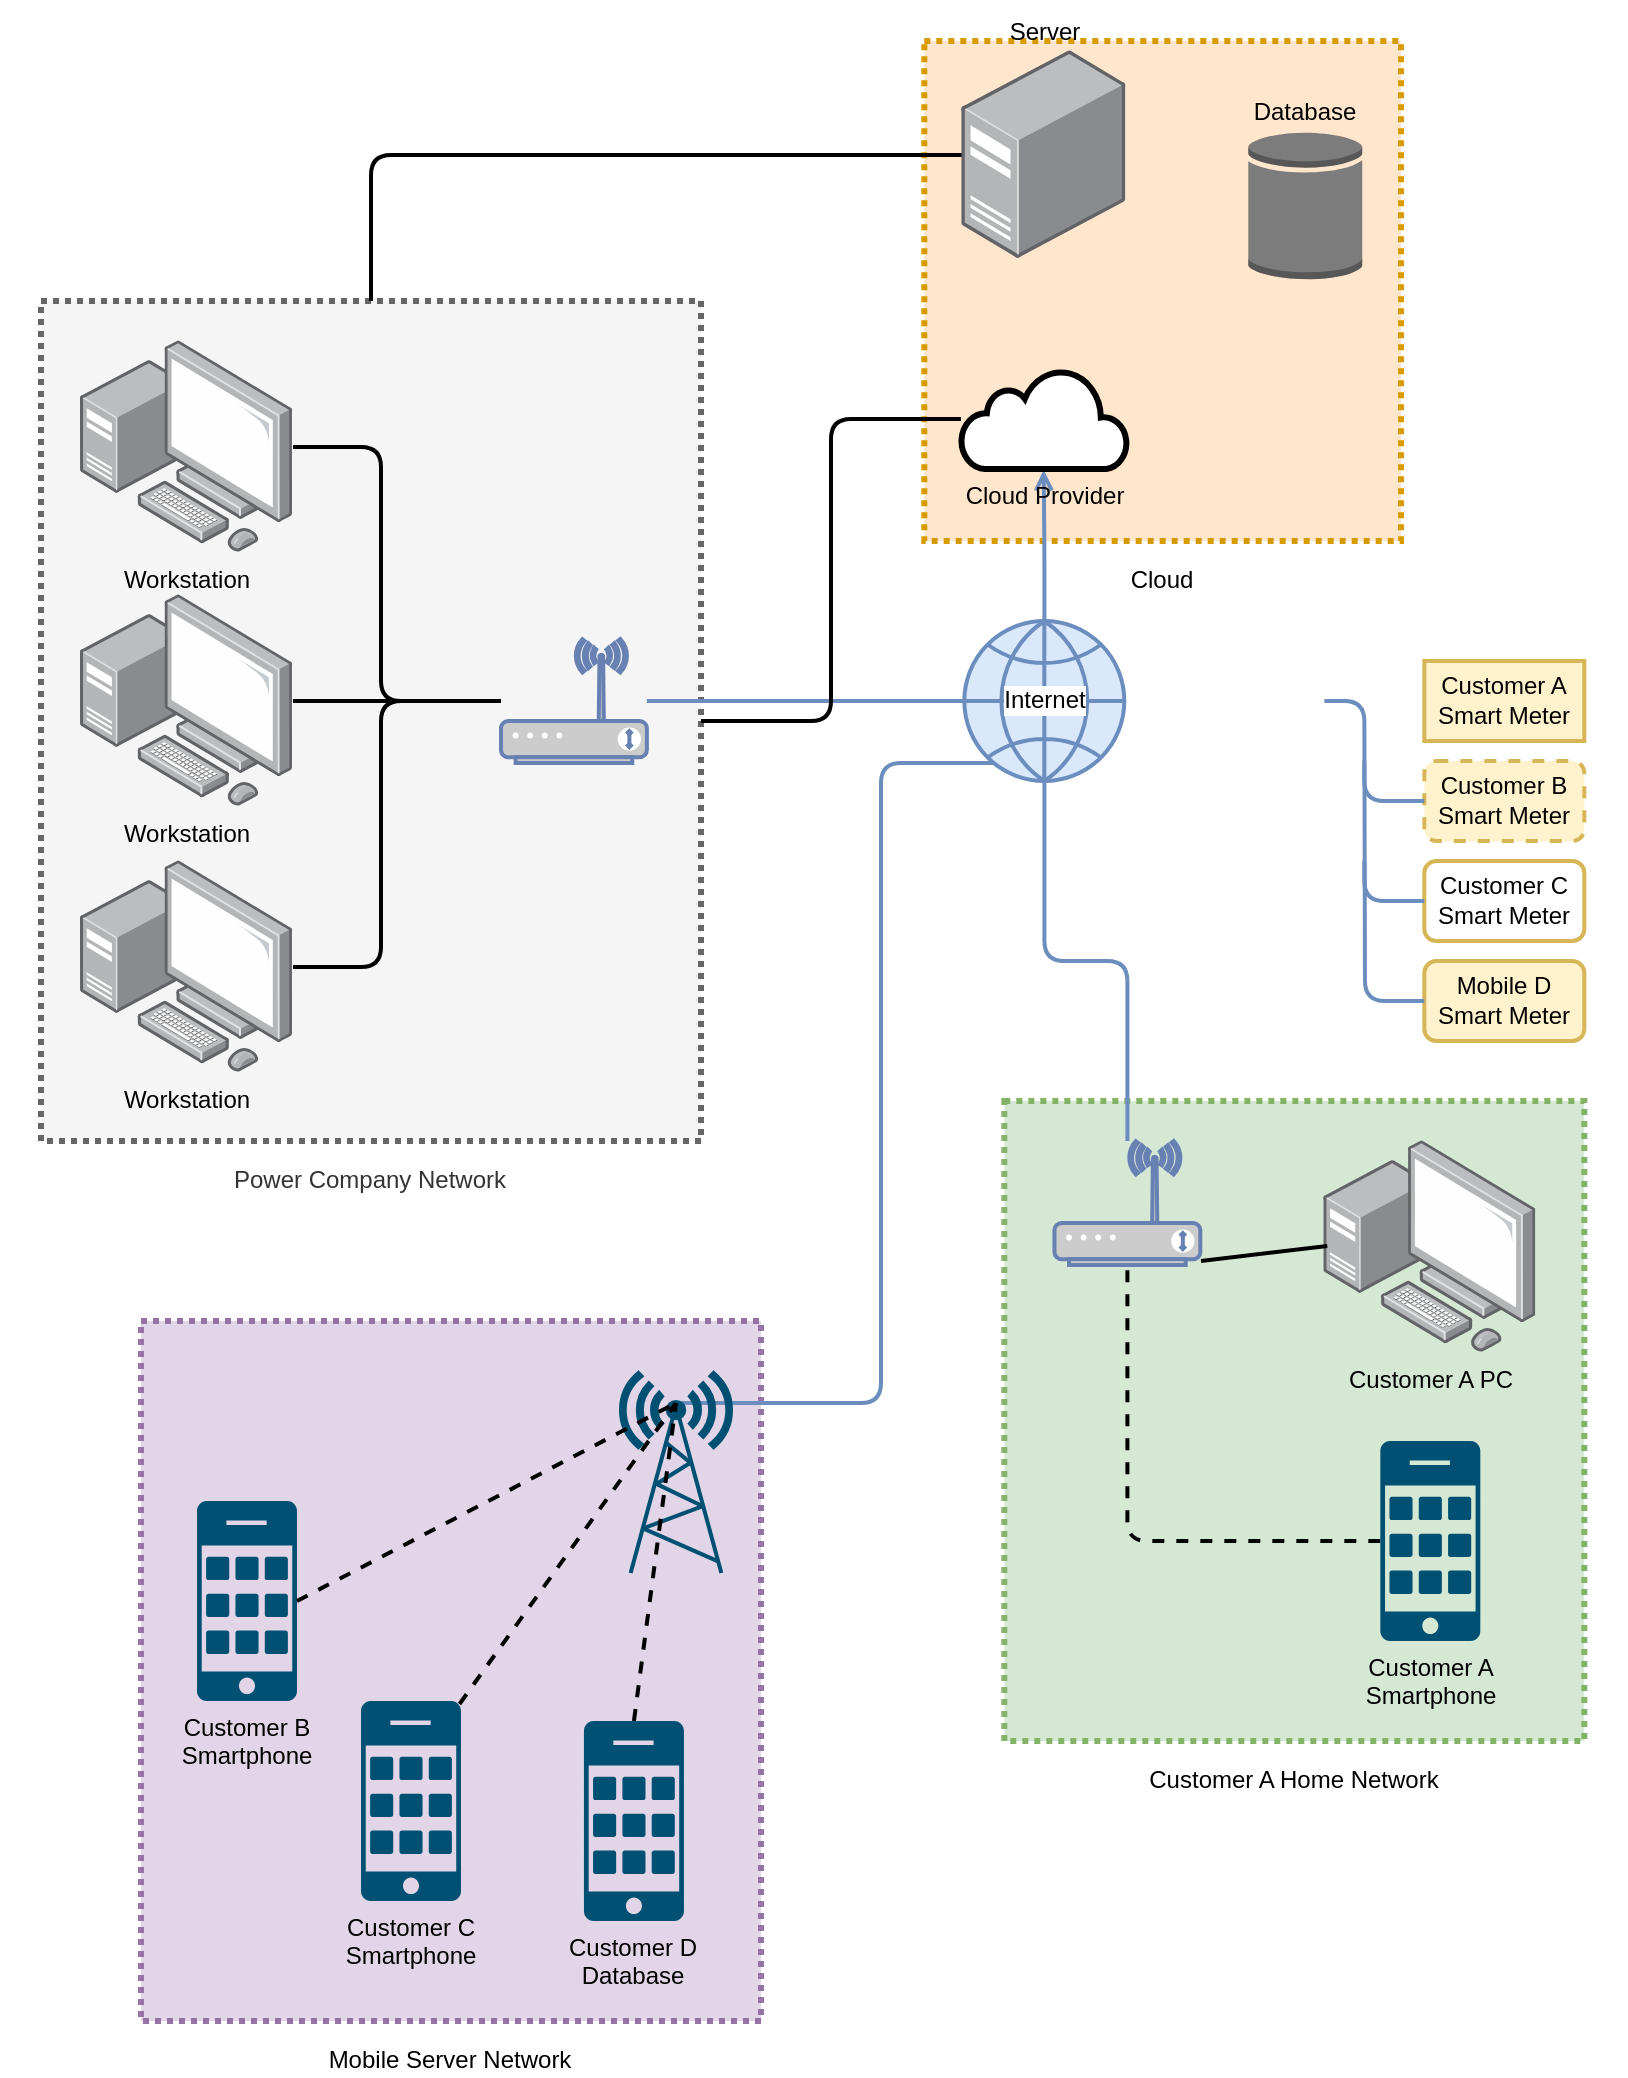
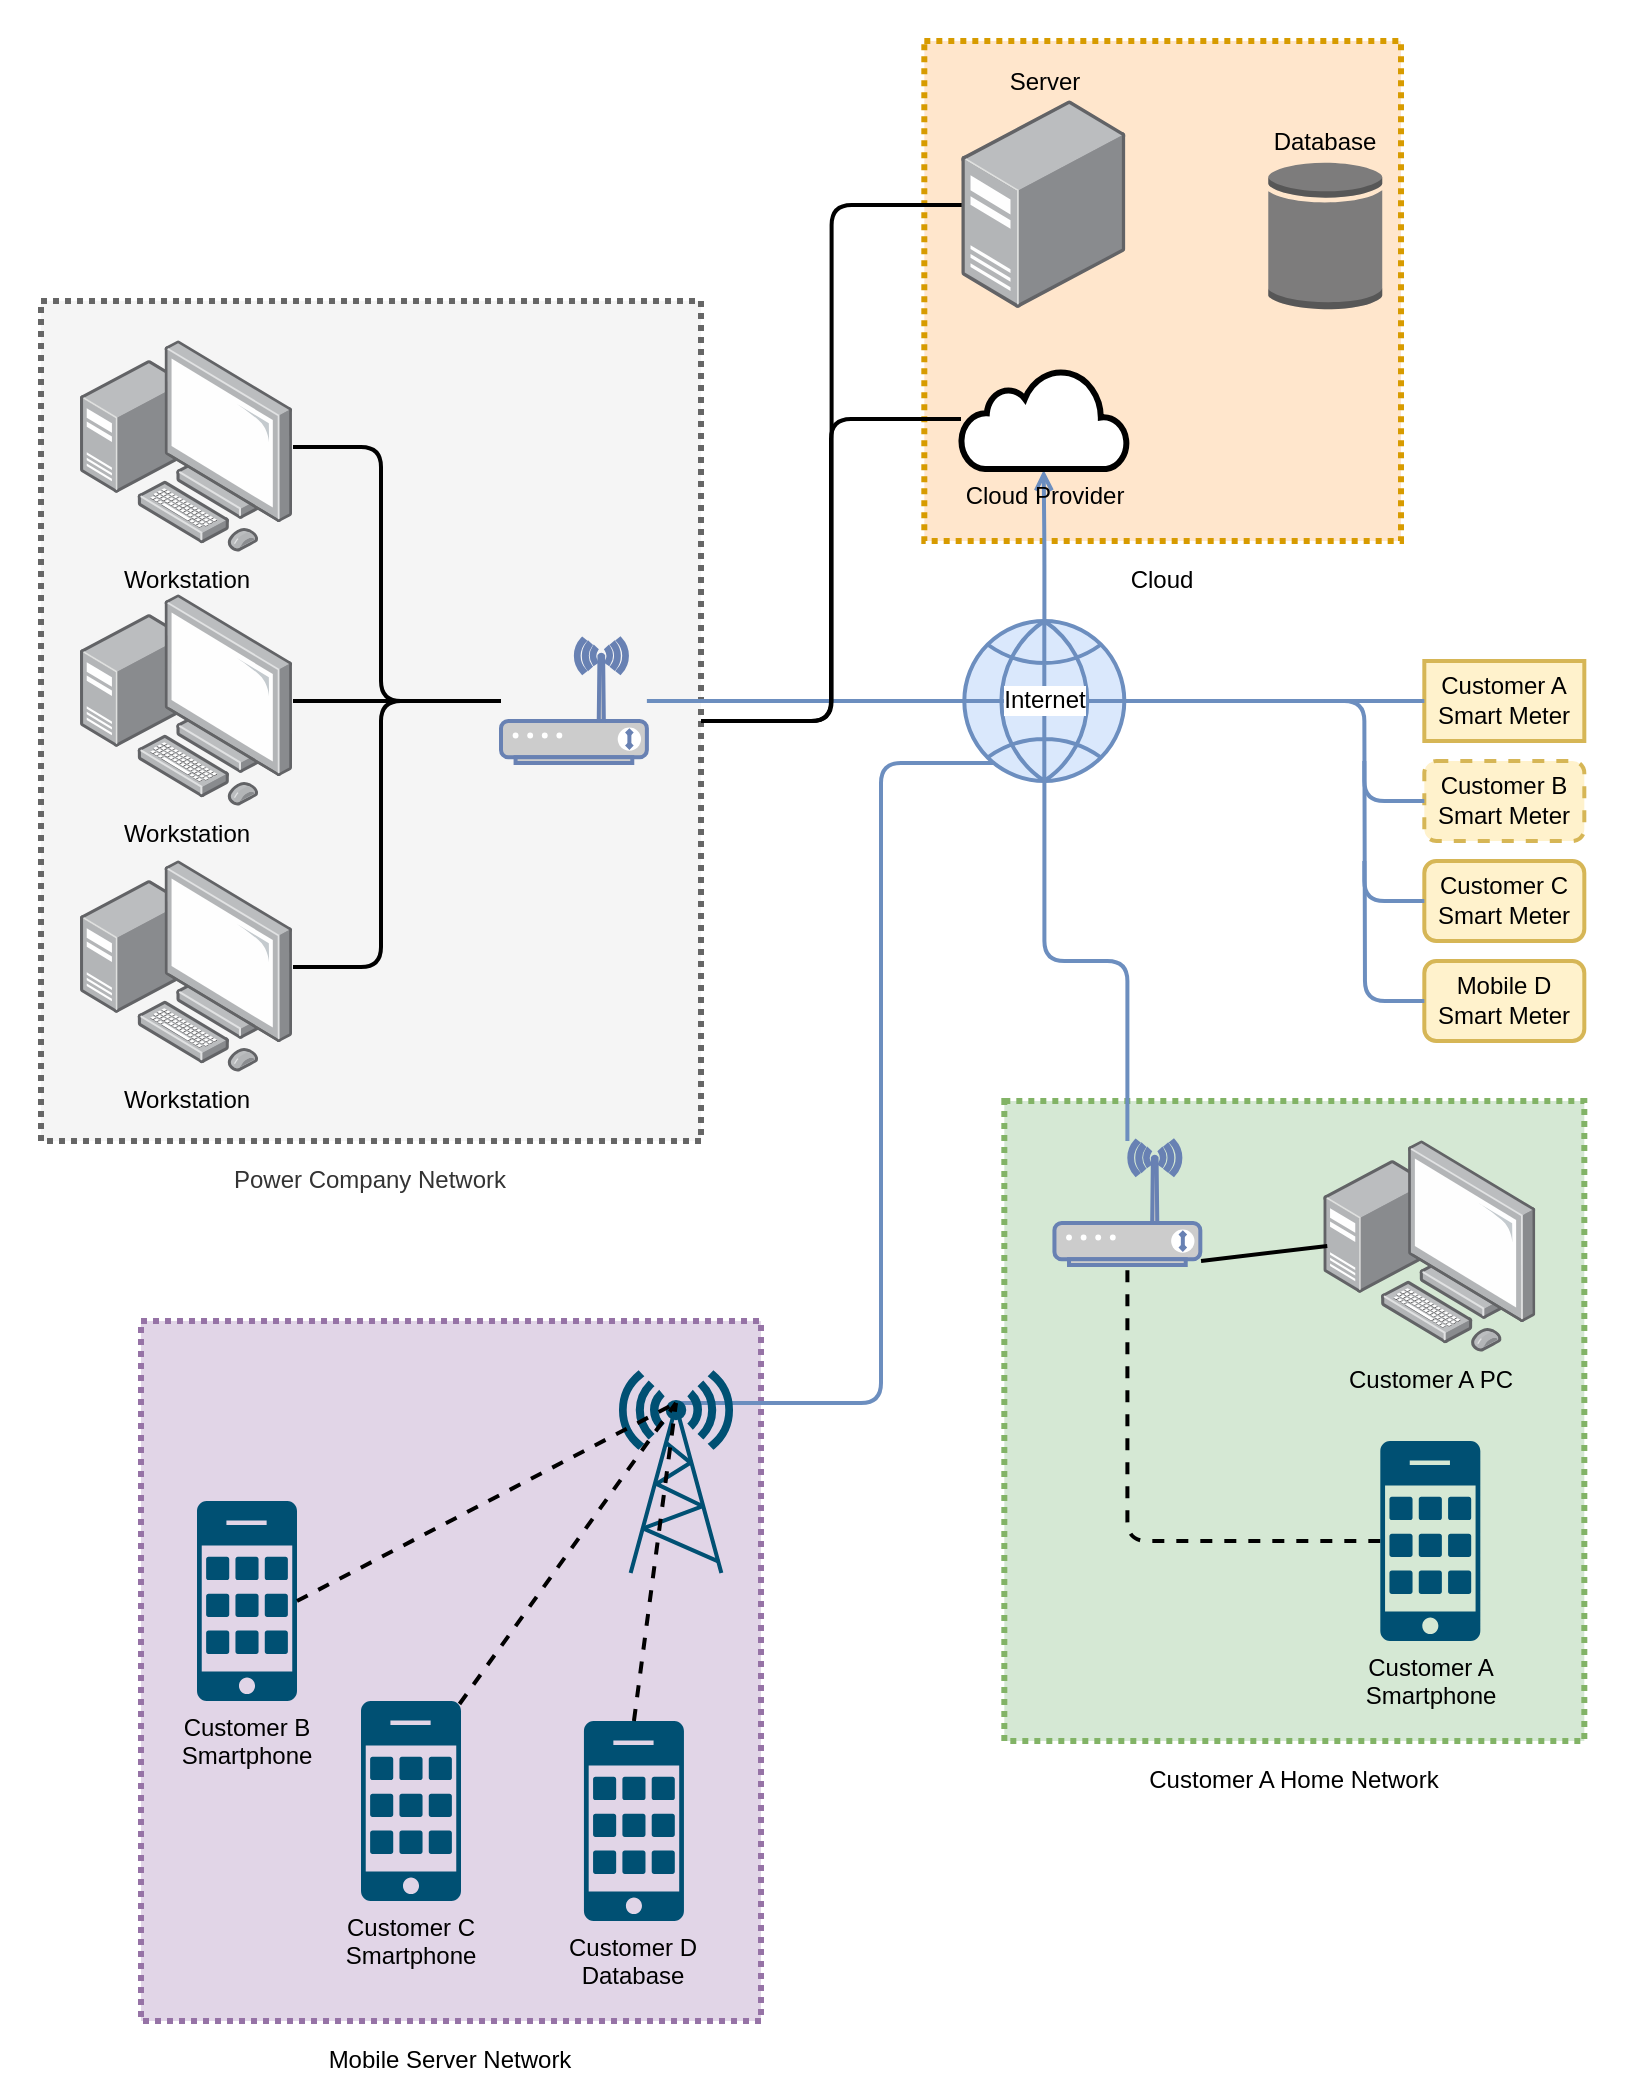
(1044, 155) -> (1044, 205)
(1305, 205) -> (1325, 235)
none -> (1224, 701)
(1504, 901) -> (1504, 901)
